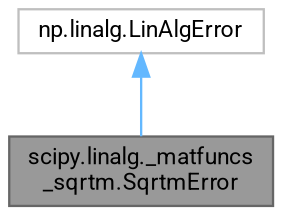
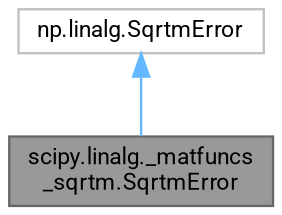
(141, 31) -> (141, 31)
